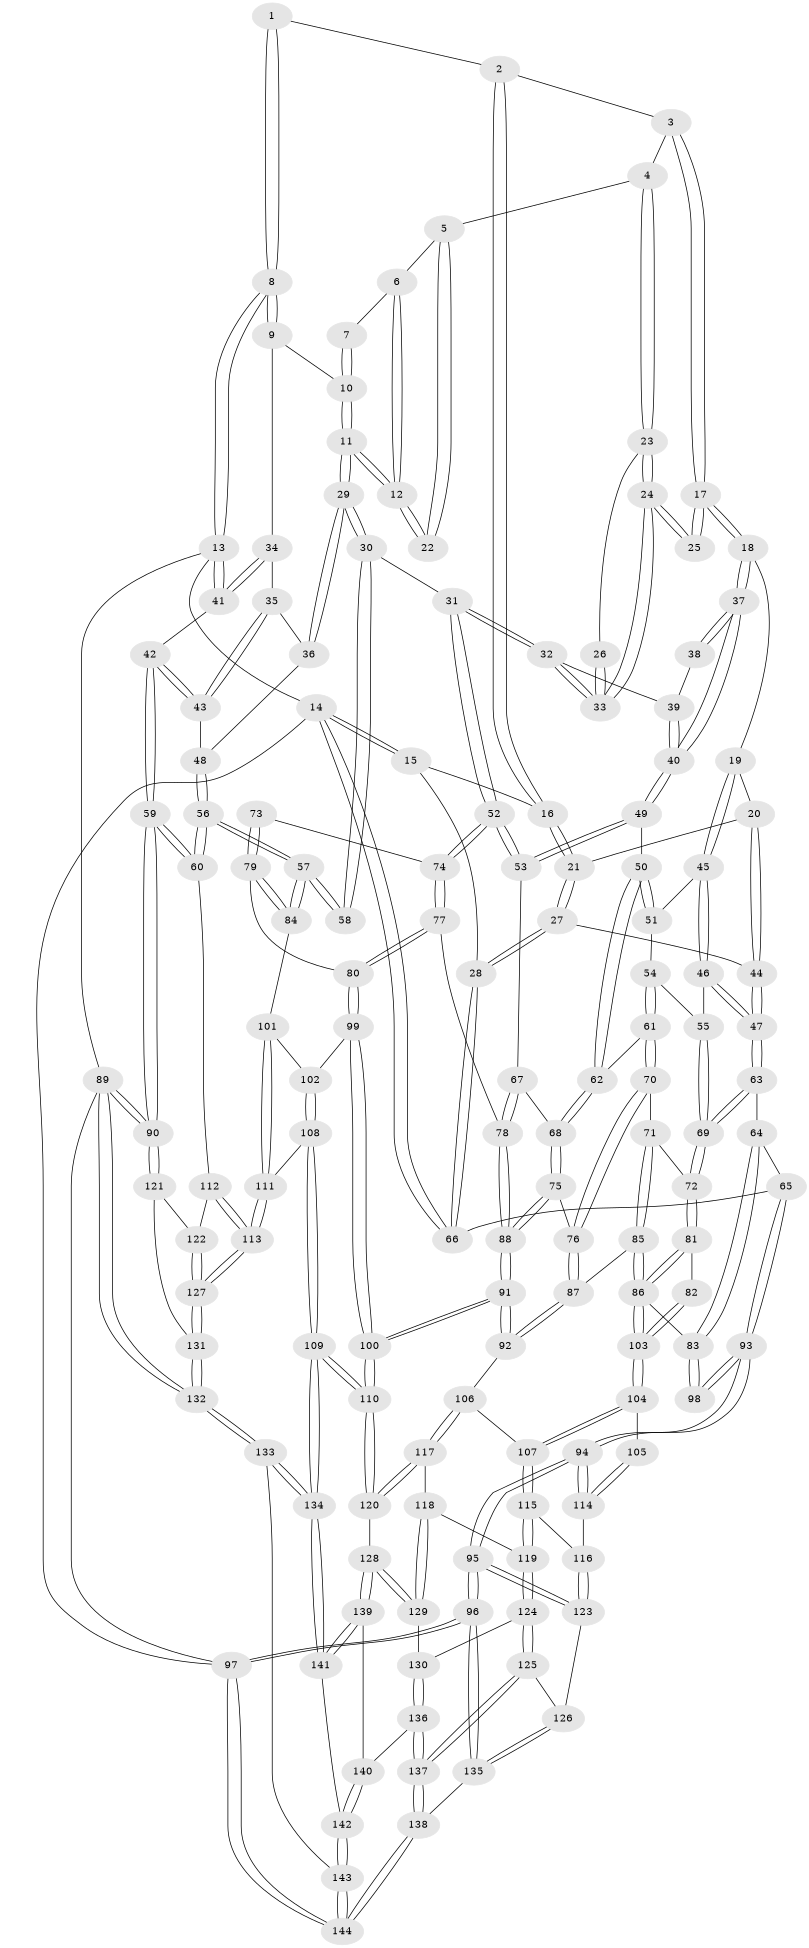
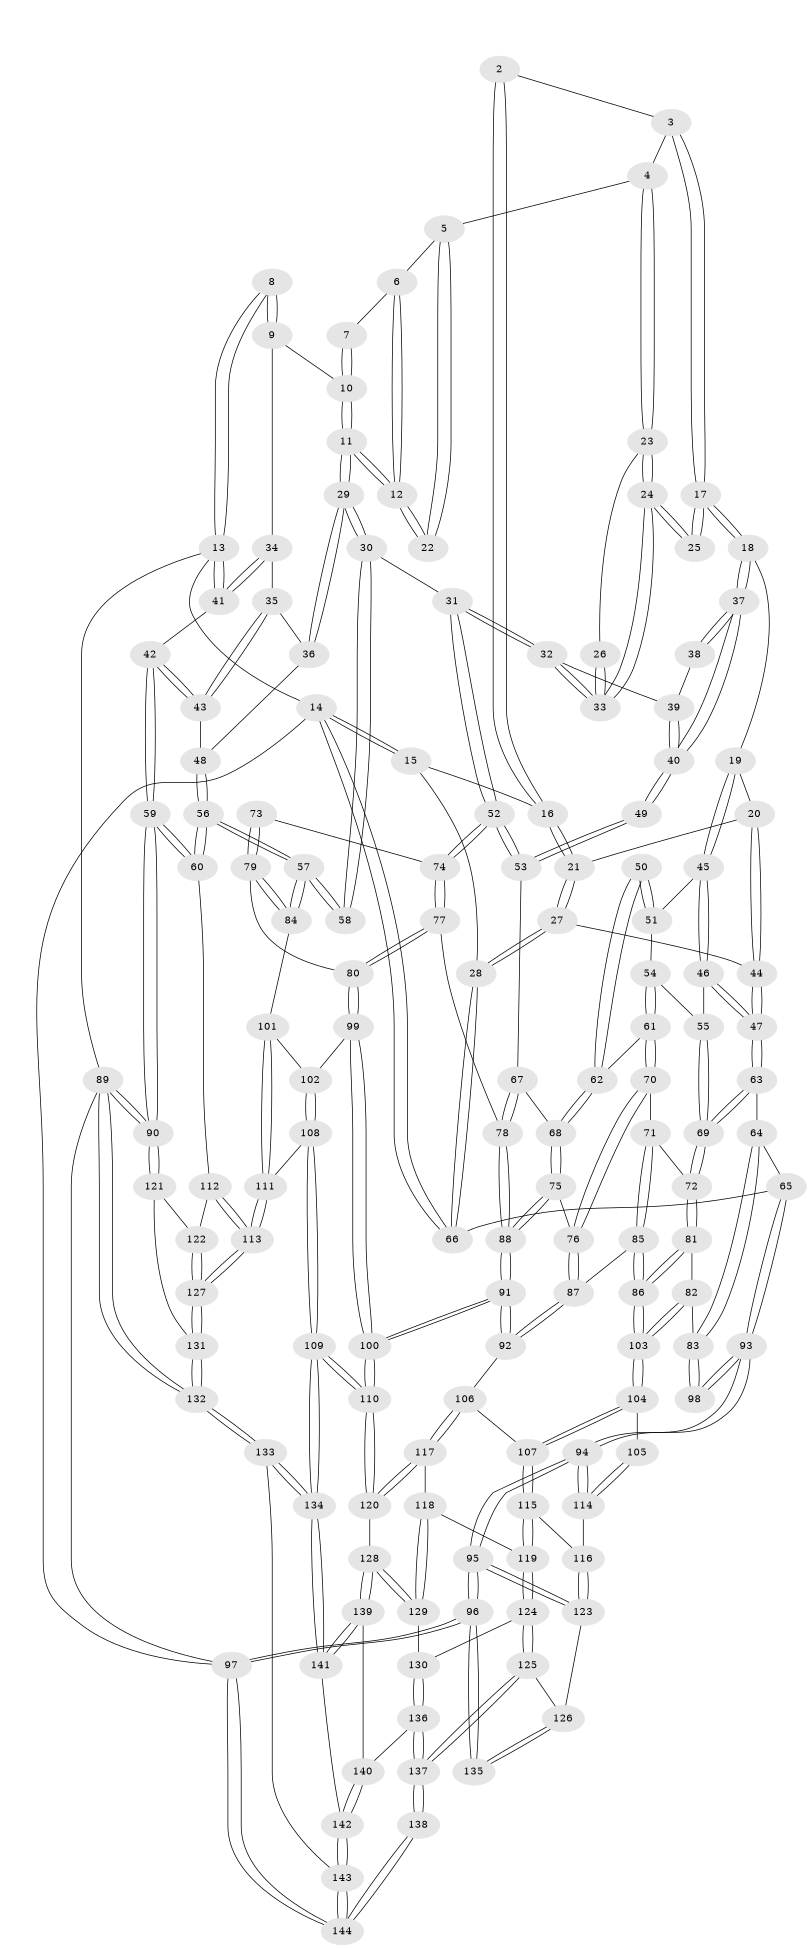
(272, 16) -> none
(642, 841) -> none
(672, 1325) -> (693, 1320)
(446, 1799) -> none
